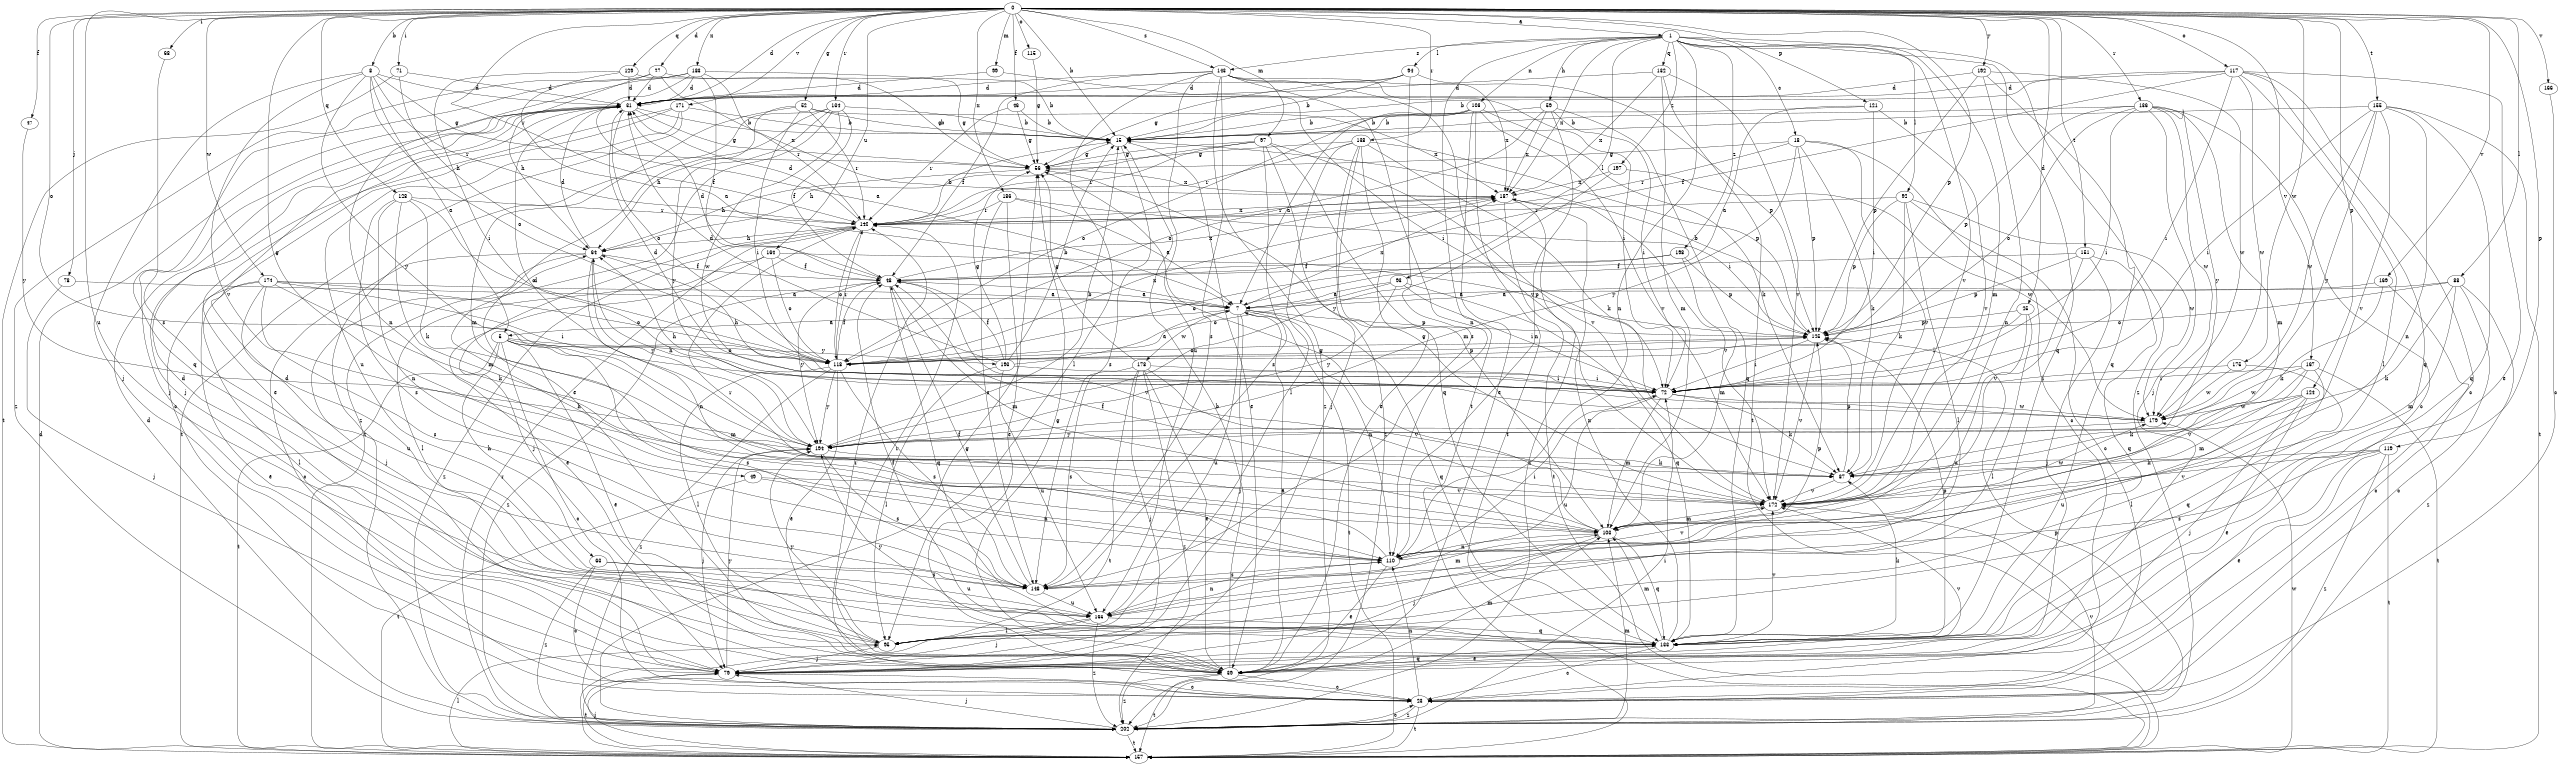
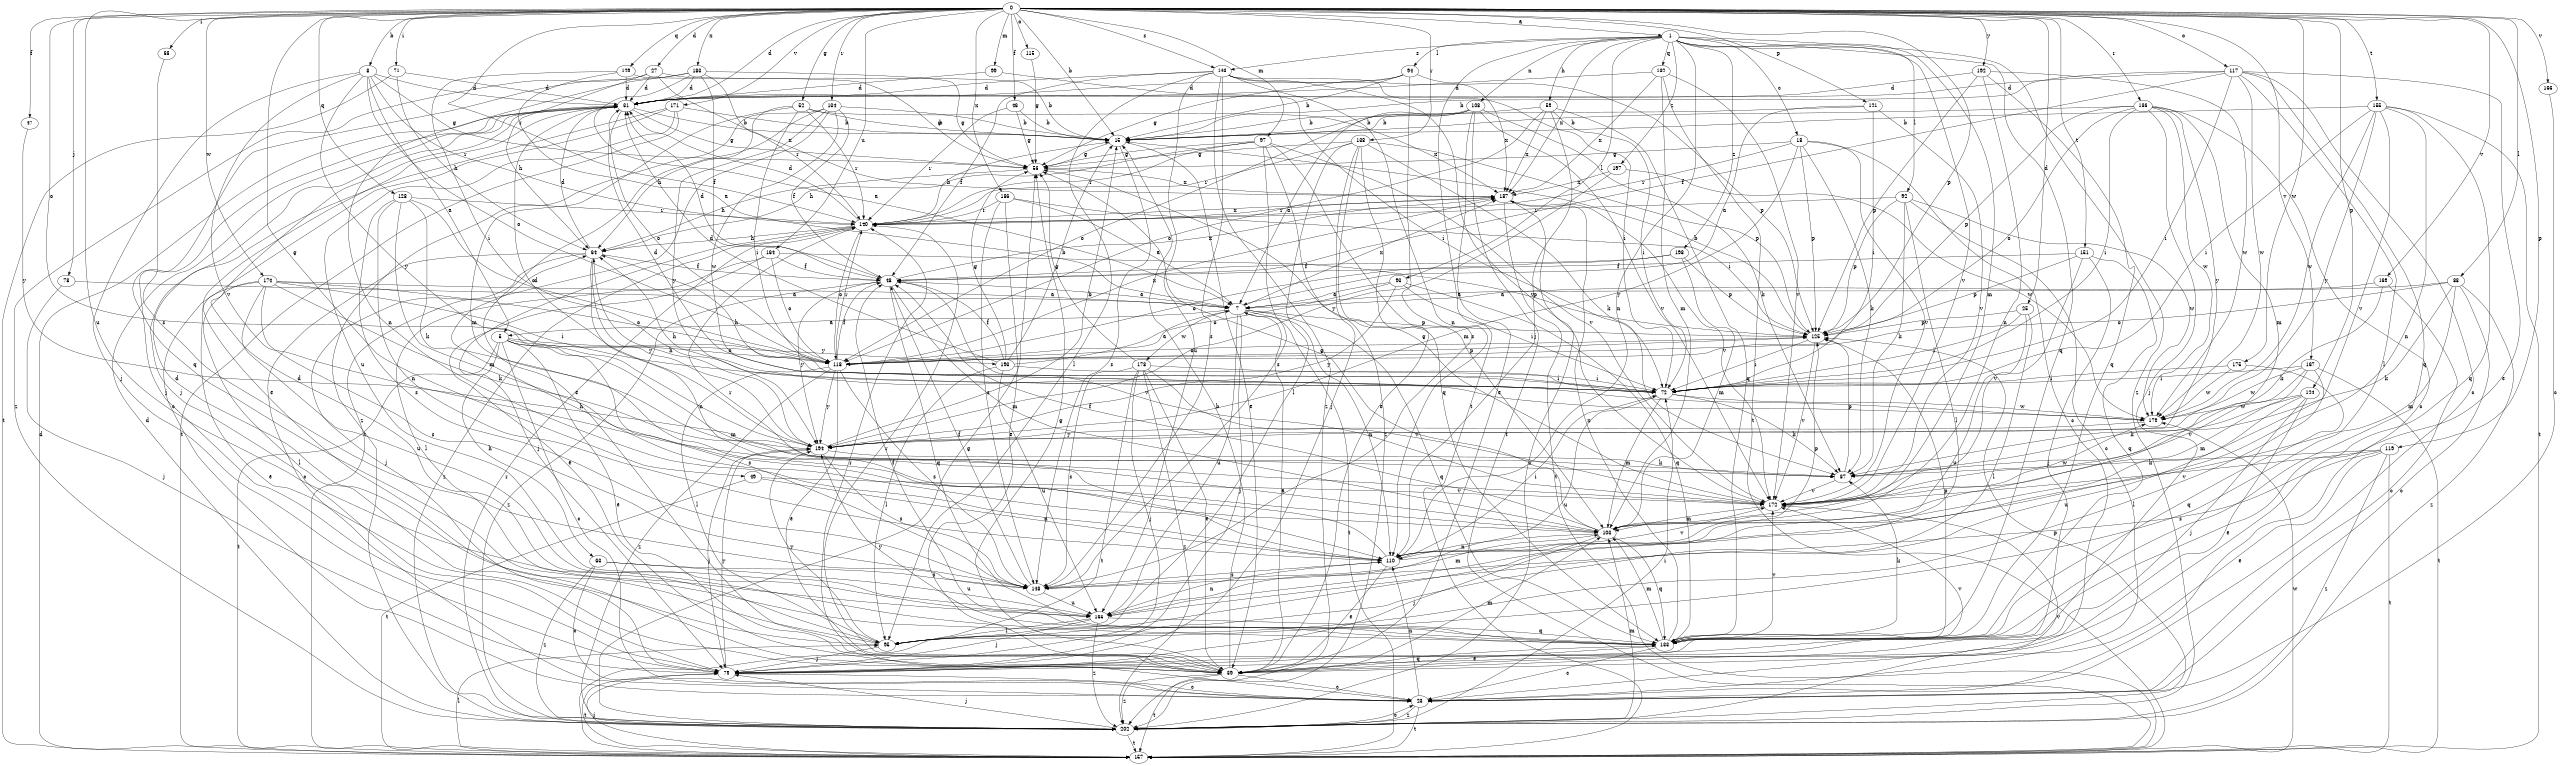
(1536, 337) -> (1536, 337)
